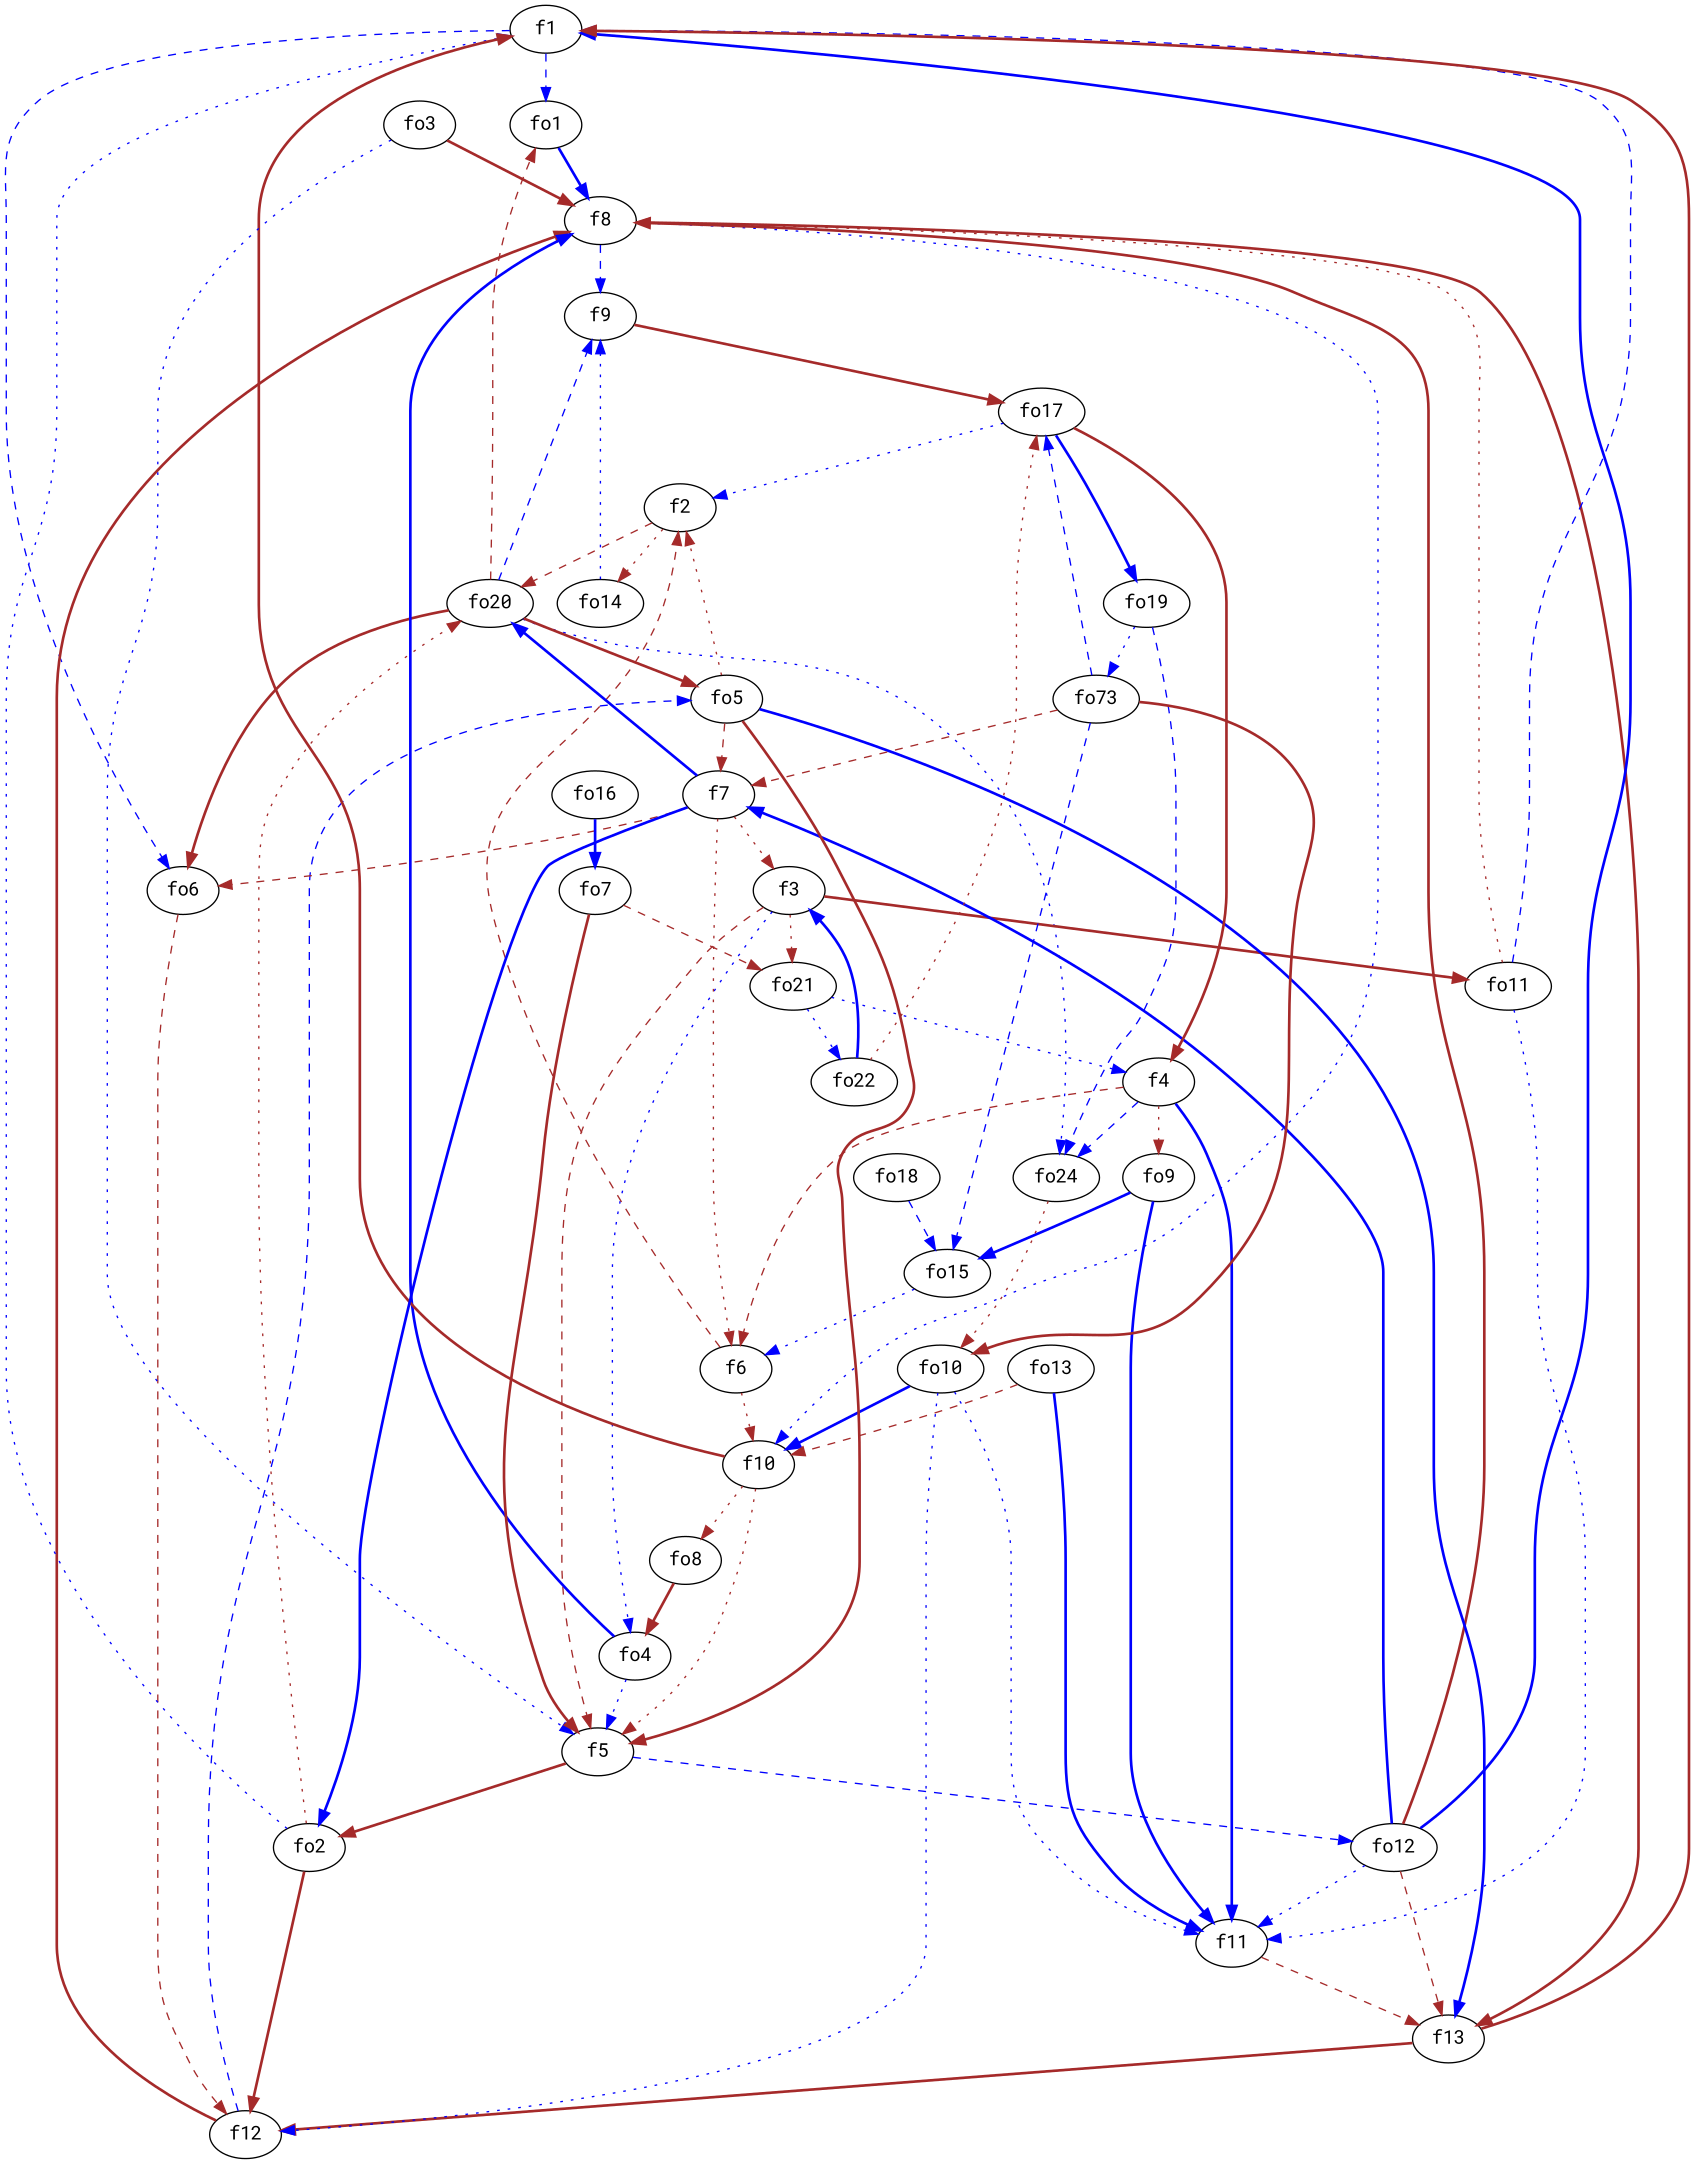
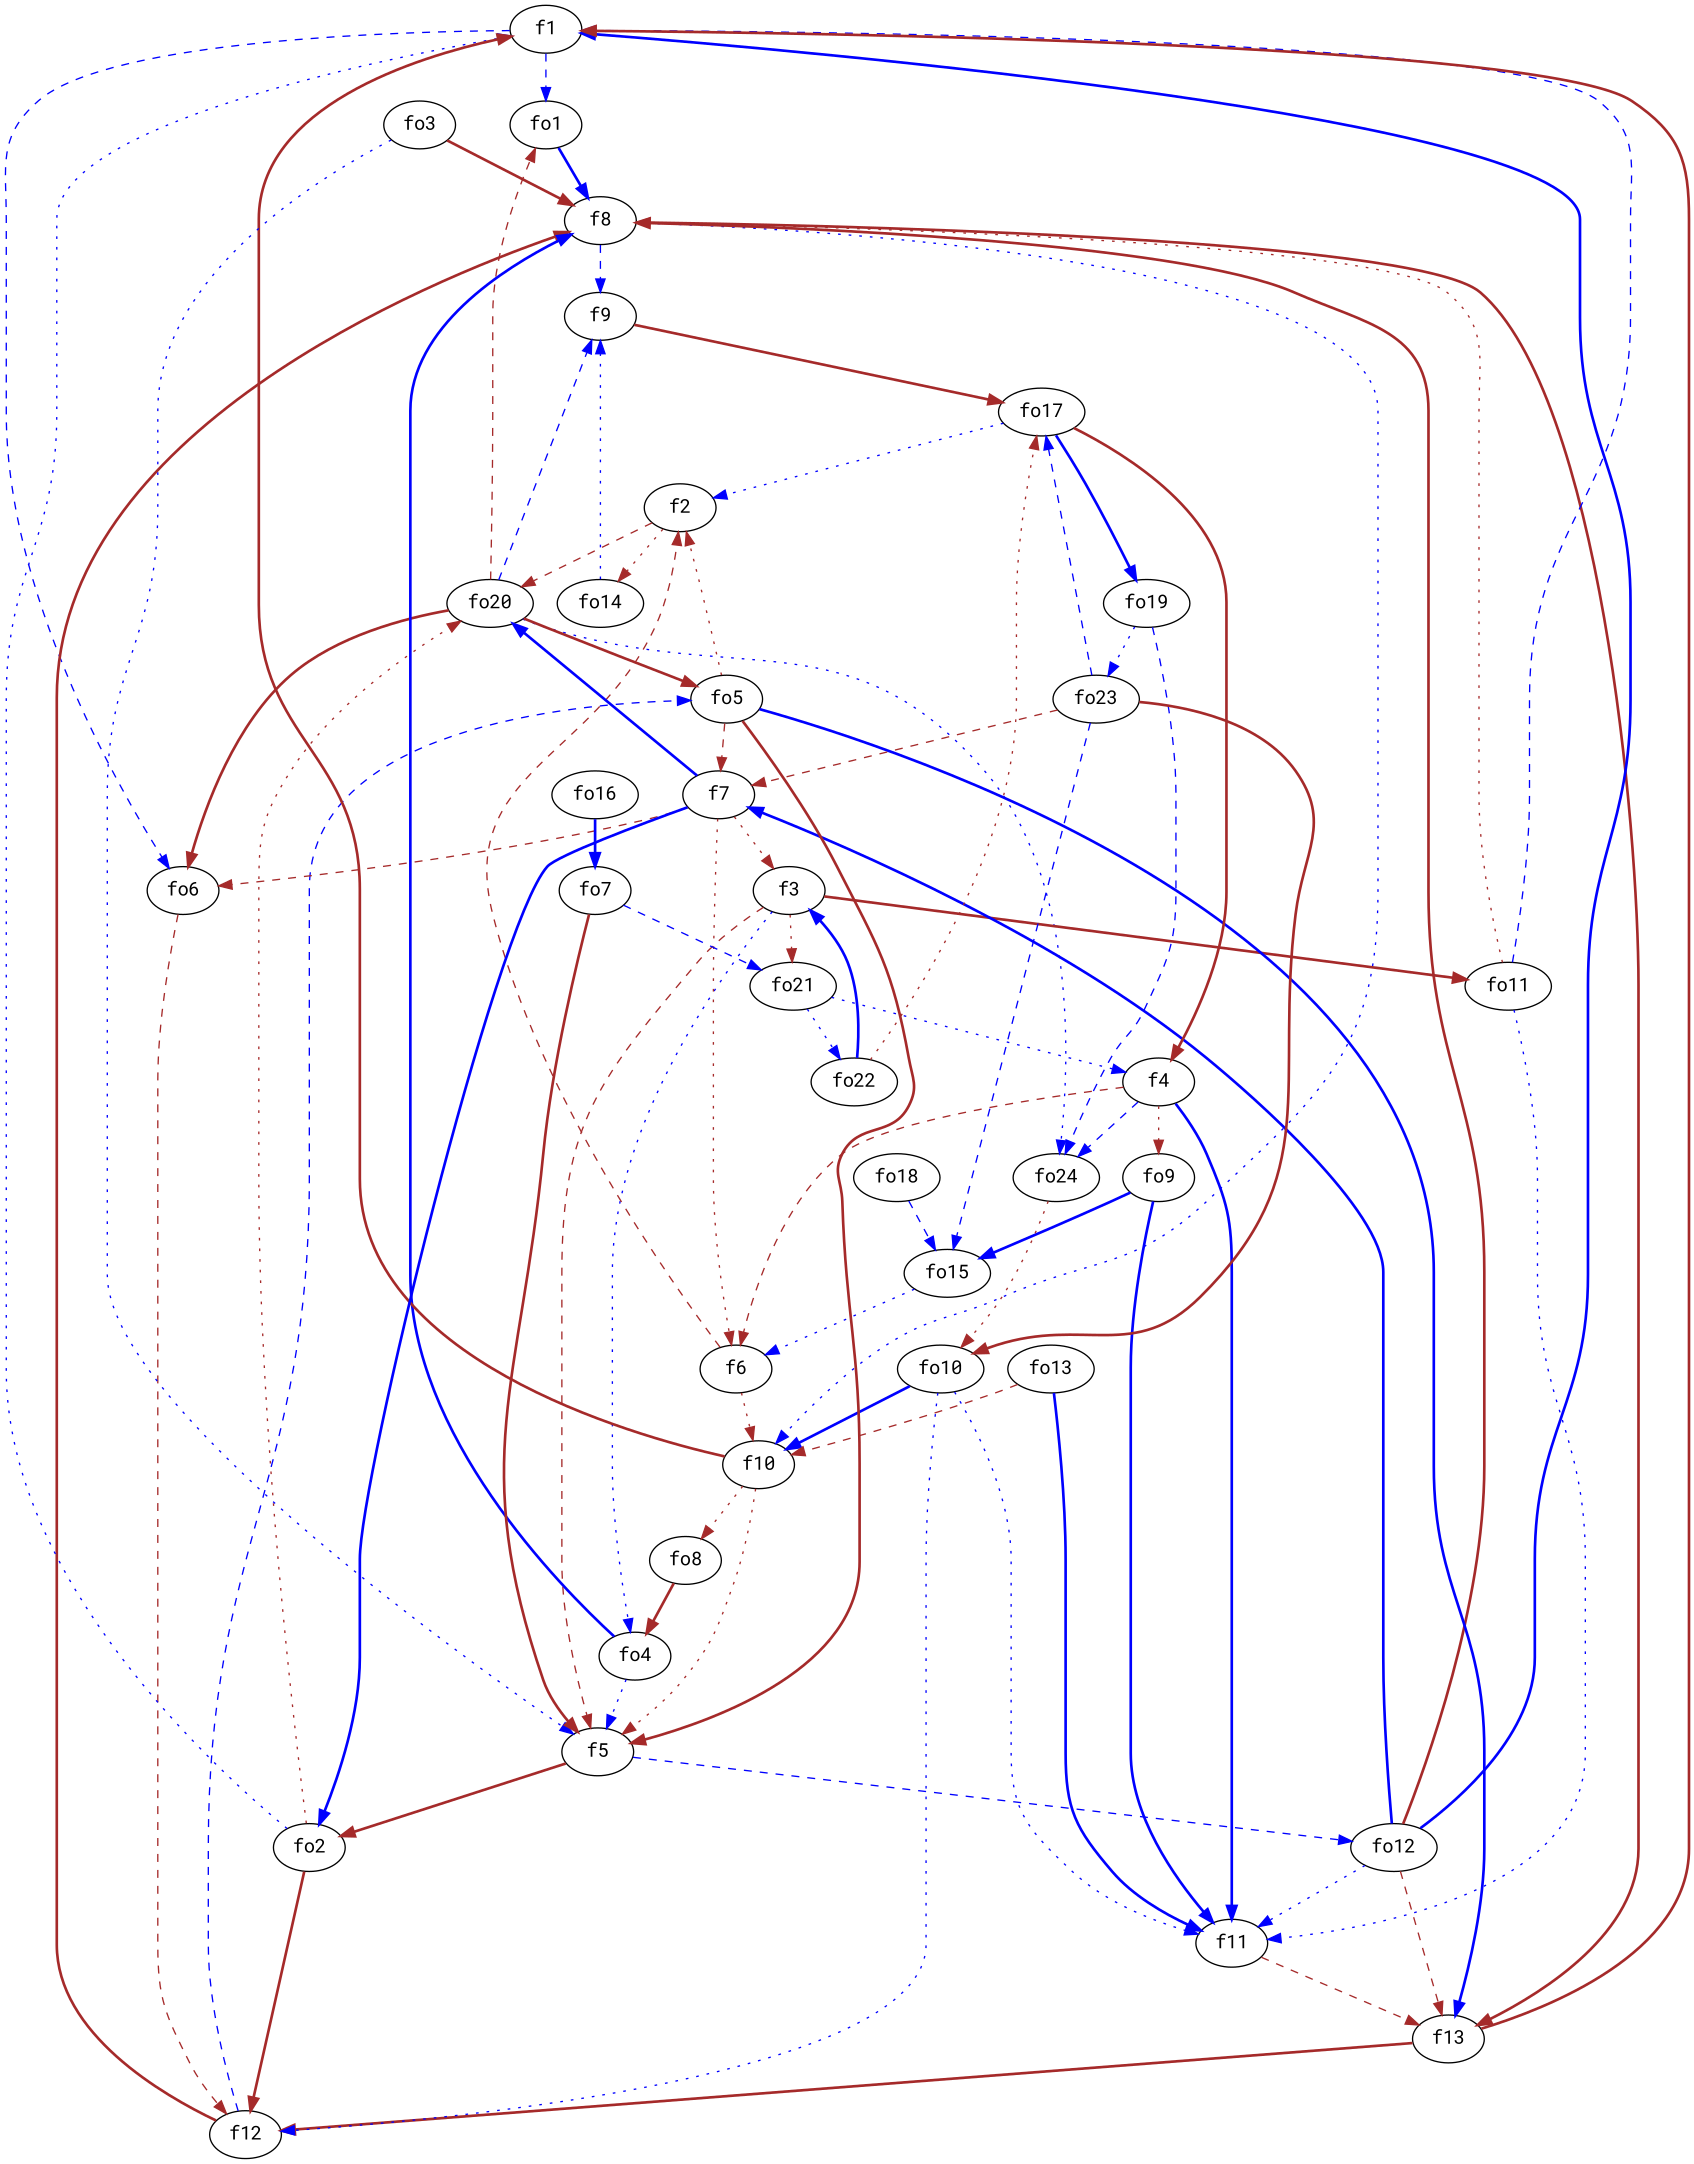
(1096, 699) -> (1096, 699)
(686, 935) -> (686, 935)
